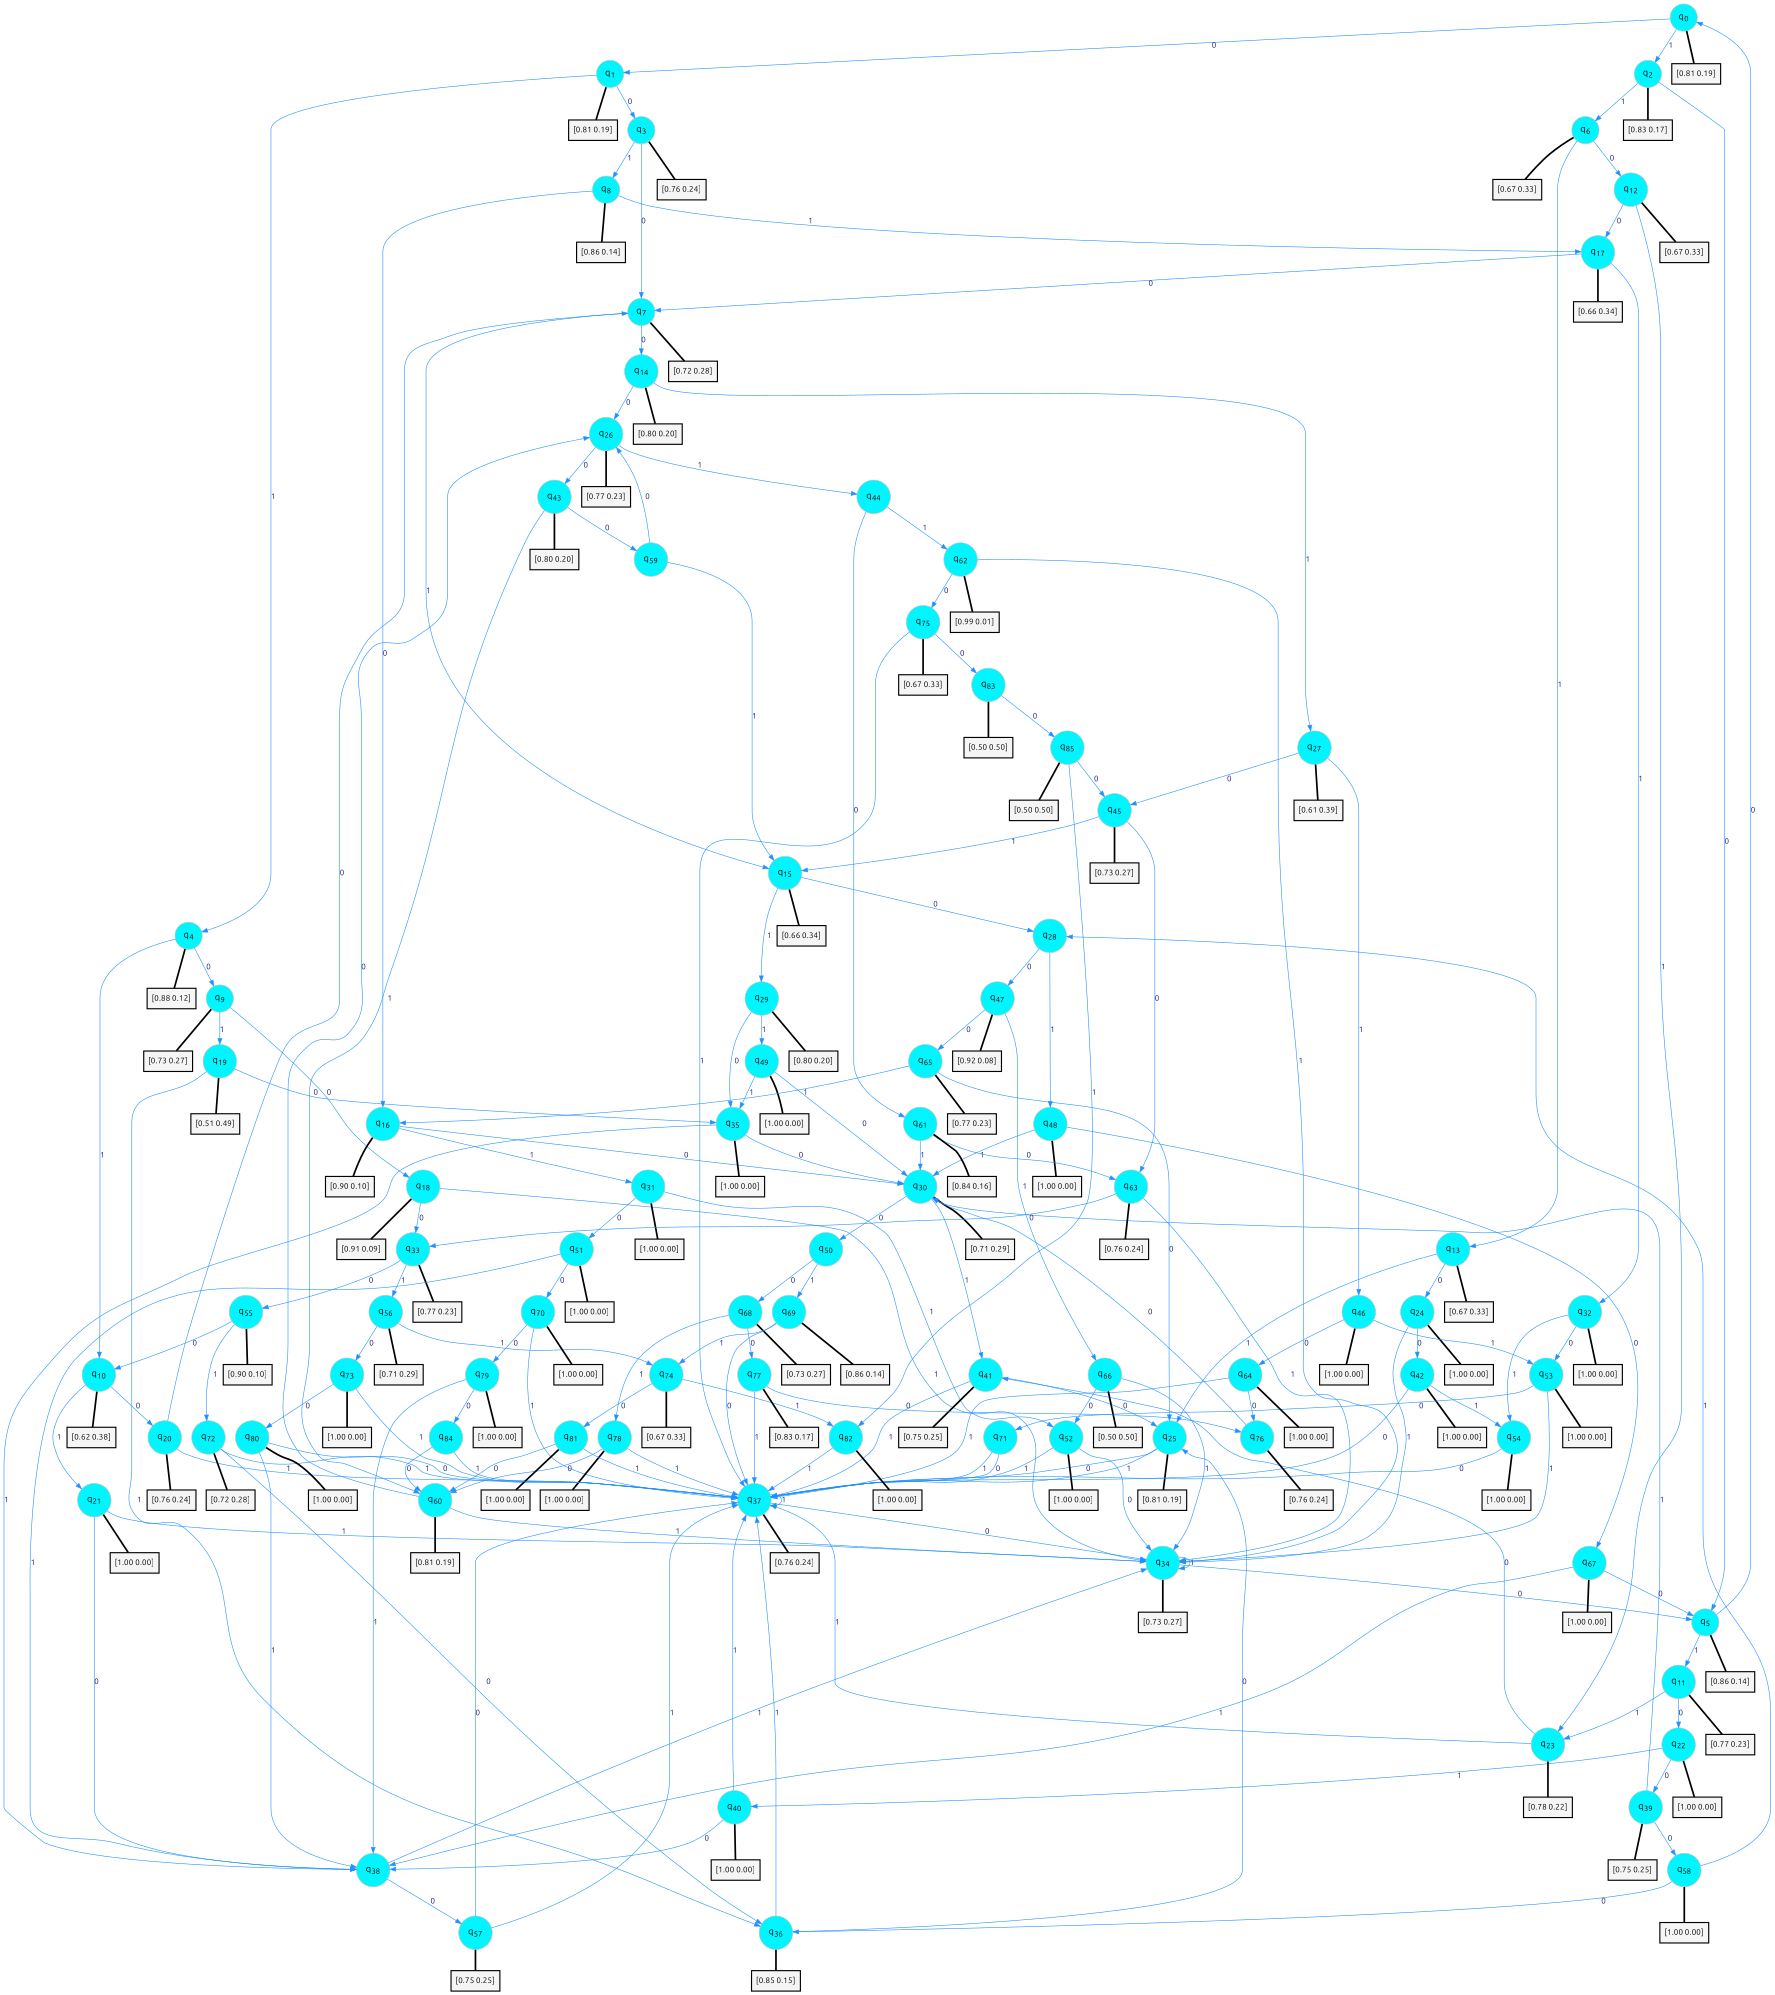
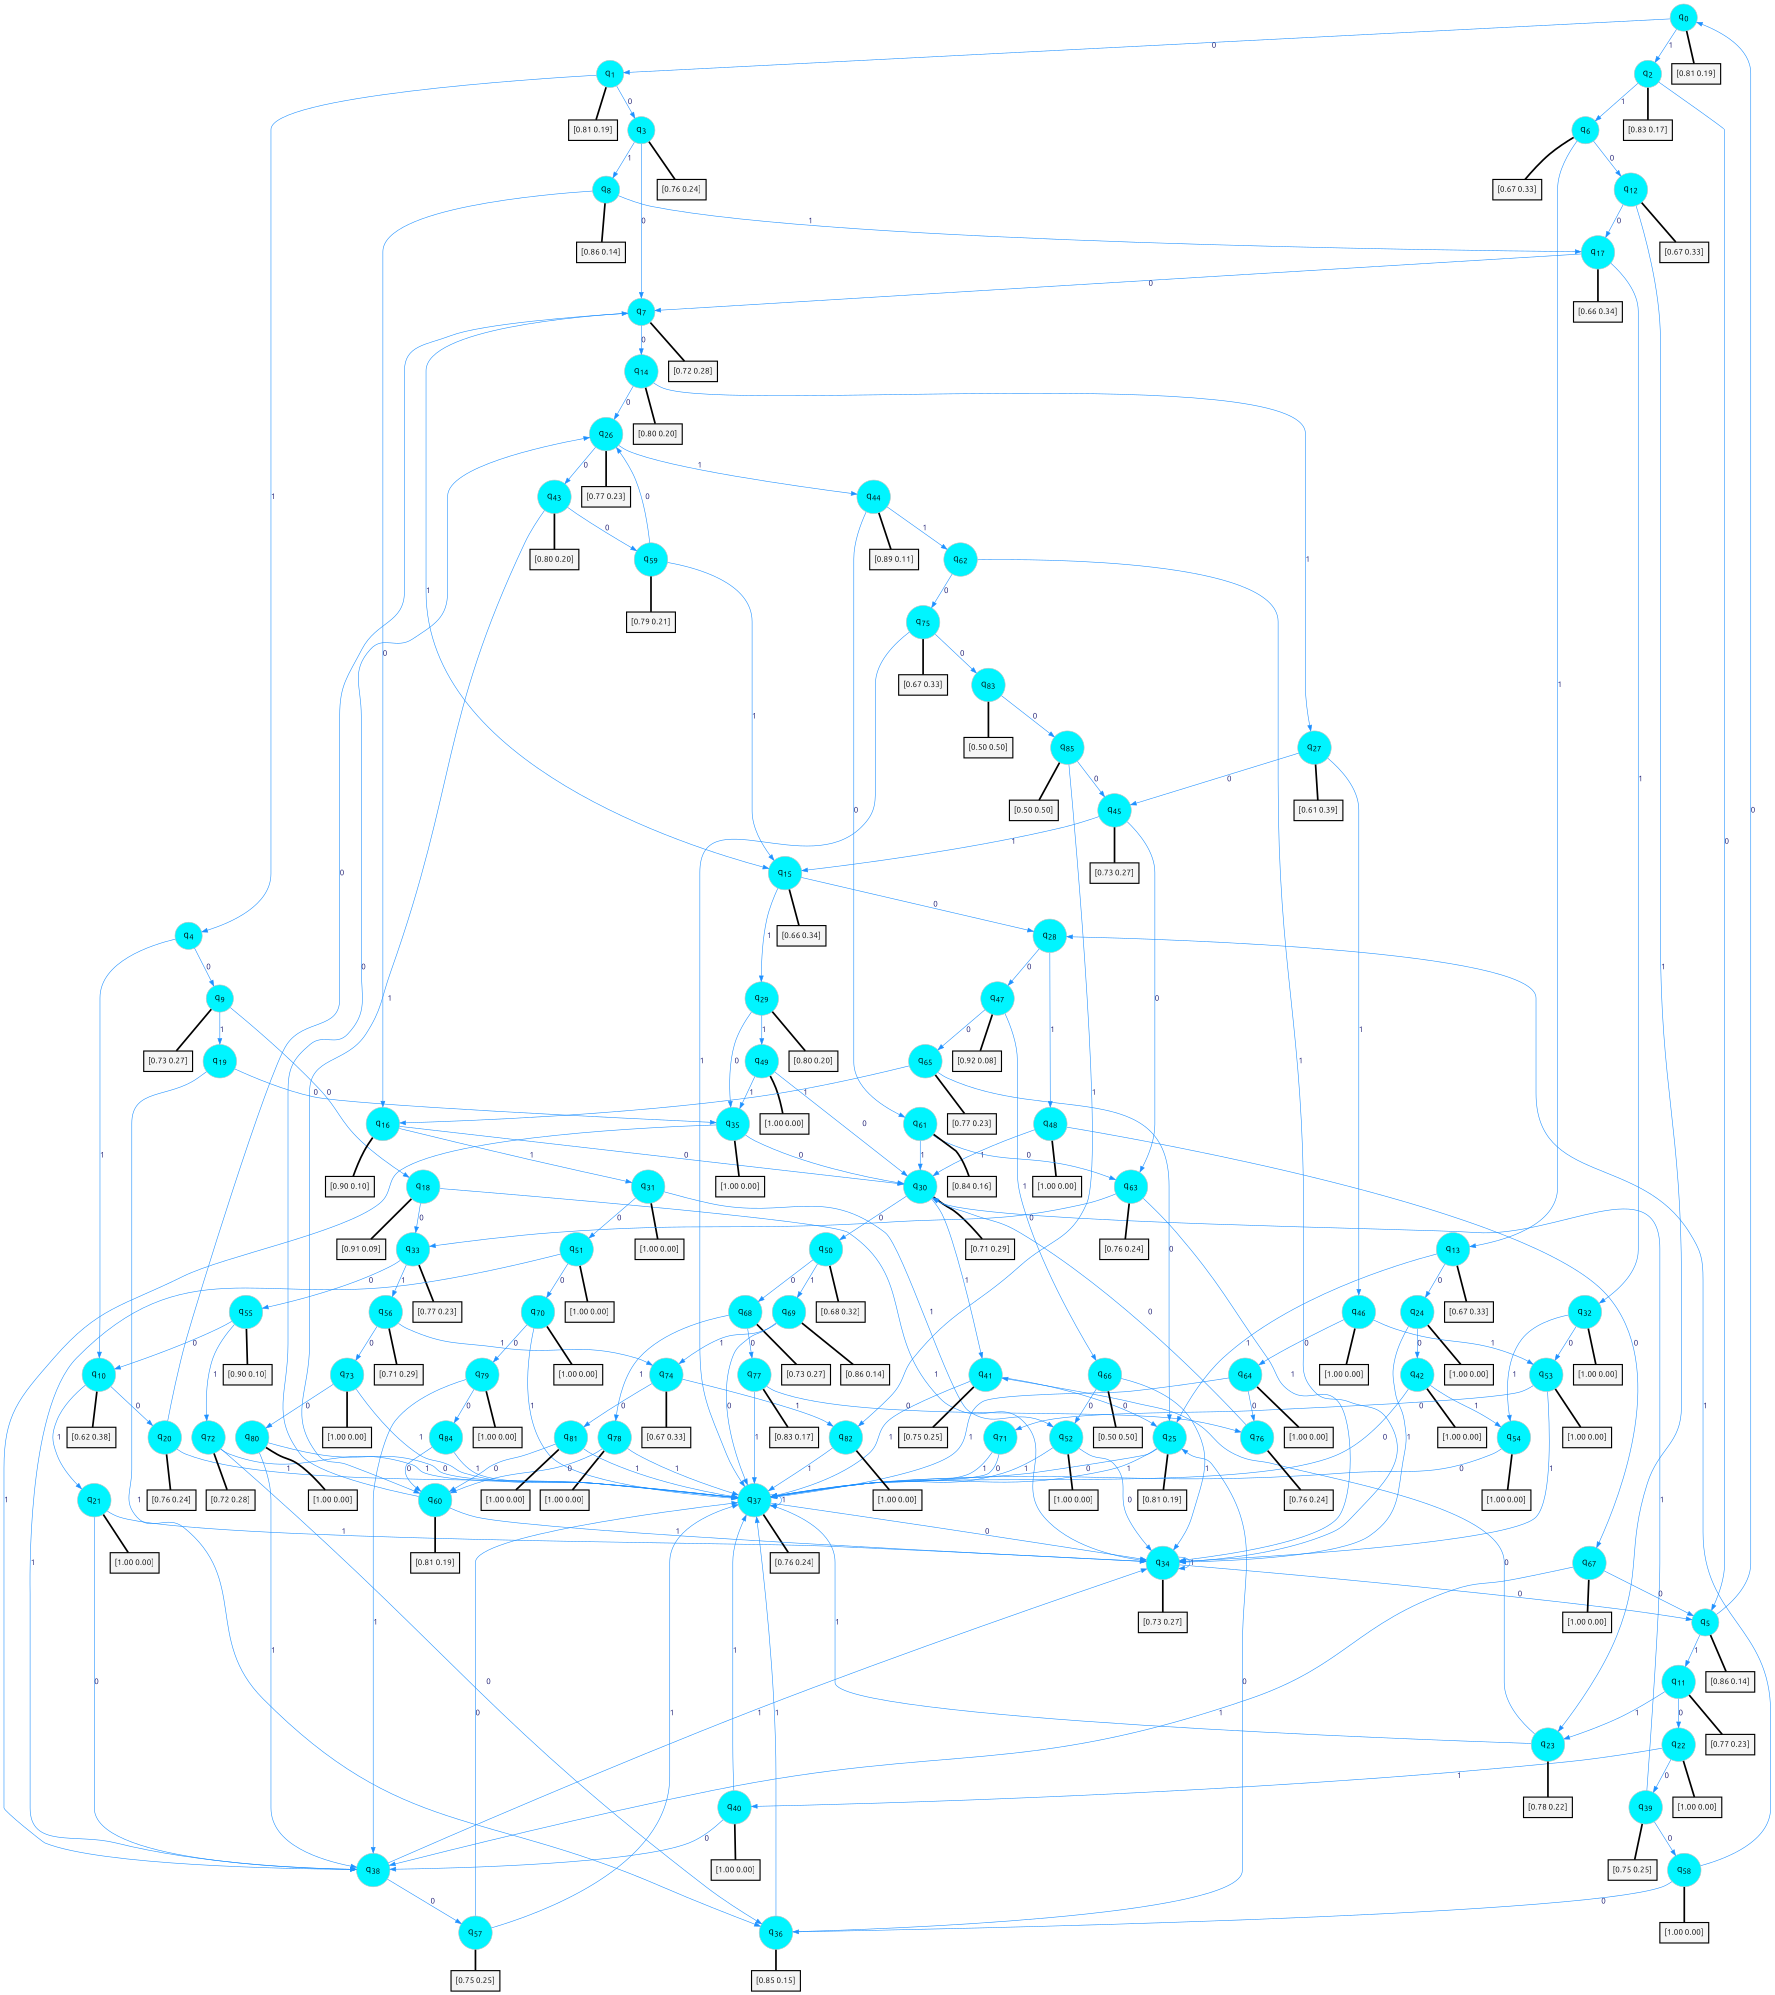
none -> (894, 560)
none -> (651, 622)
(975, 622) -> none
(172, 999) -> none
(215, 1124) -> none
none -> (841, 1312)
